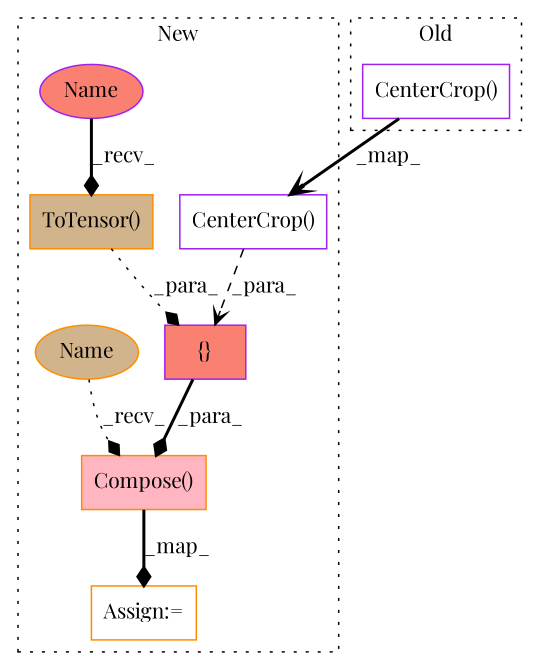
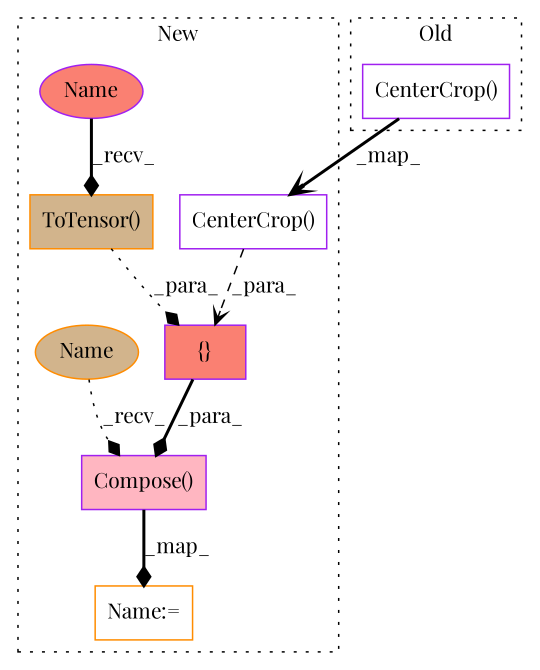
(144, 483) -> (144, 483)
(144, 613) -> (144, 613)
